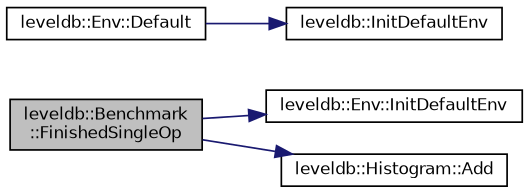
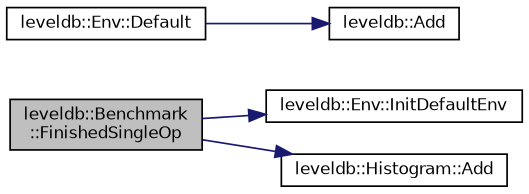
(394, 24) -> (394, 24)
